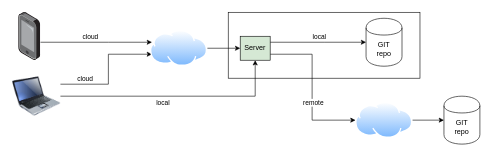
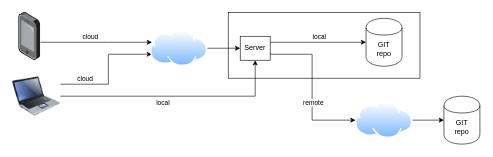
(255, 48) -> (255, 48)
